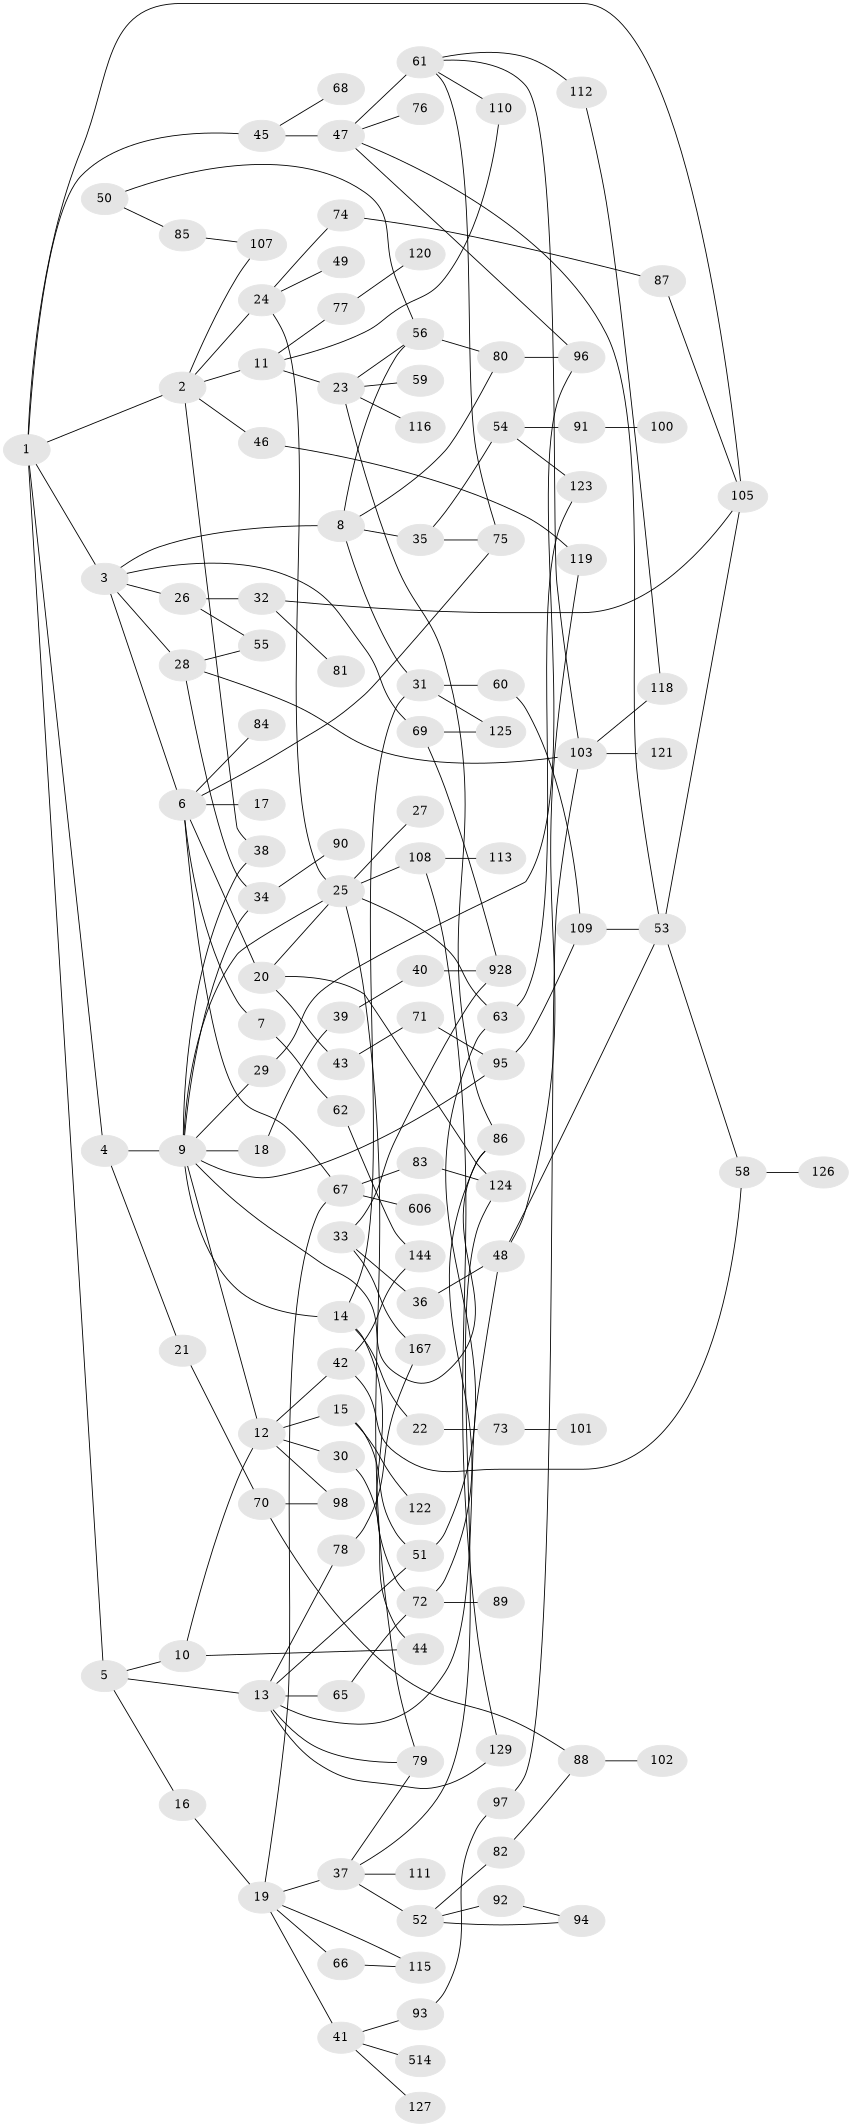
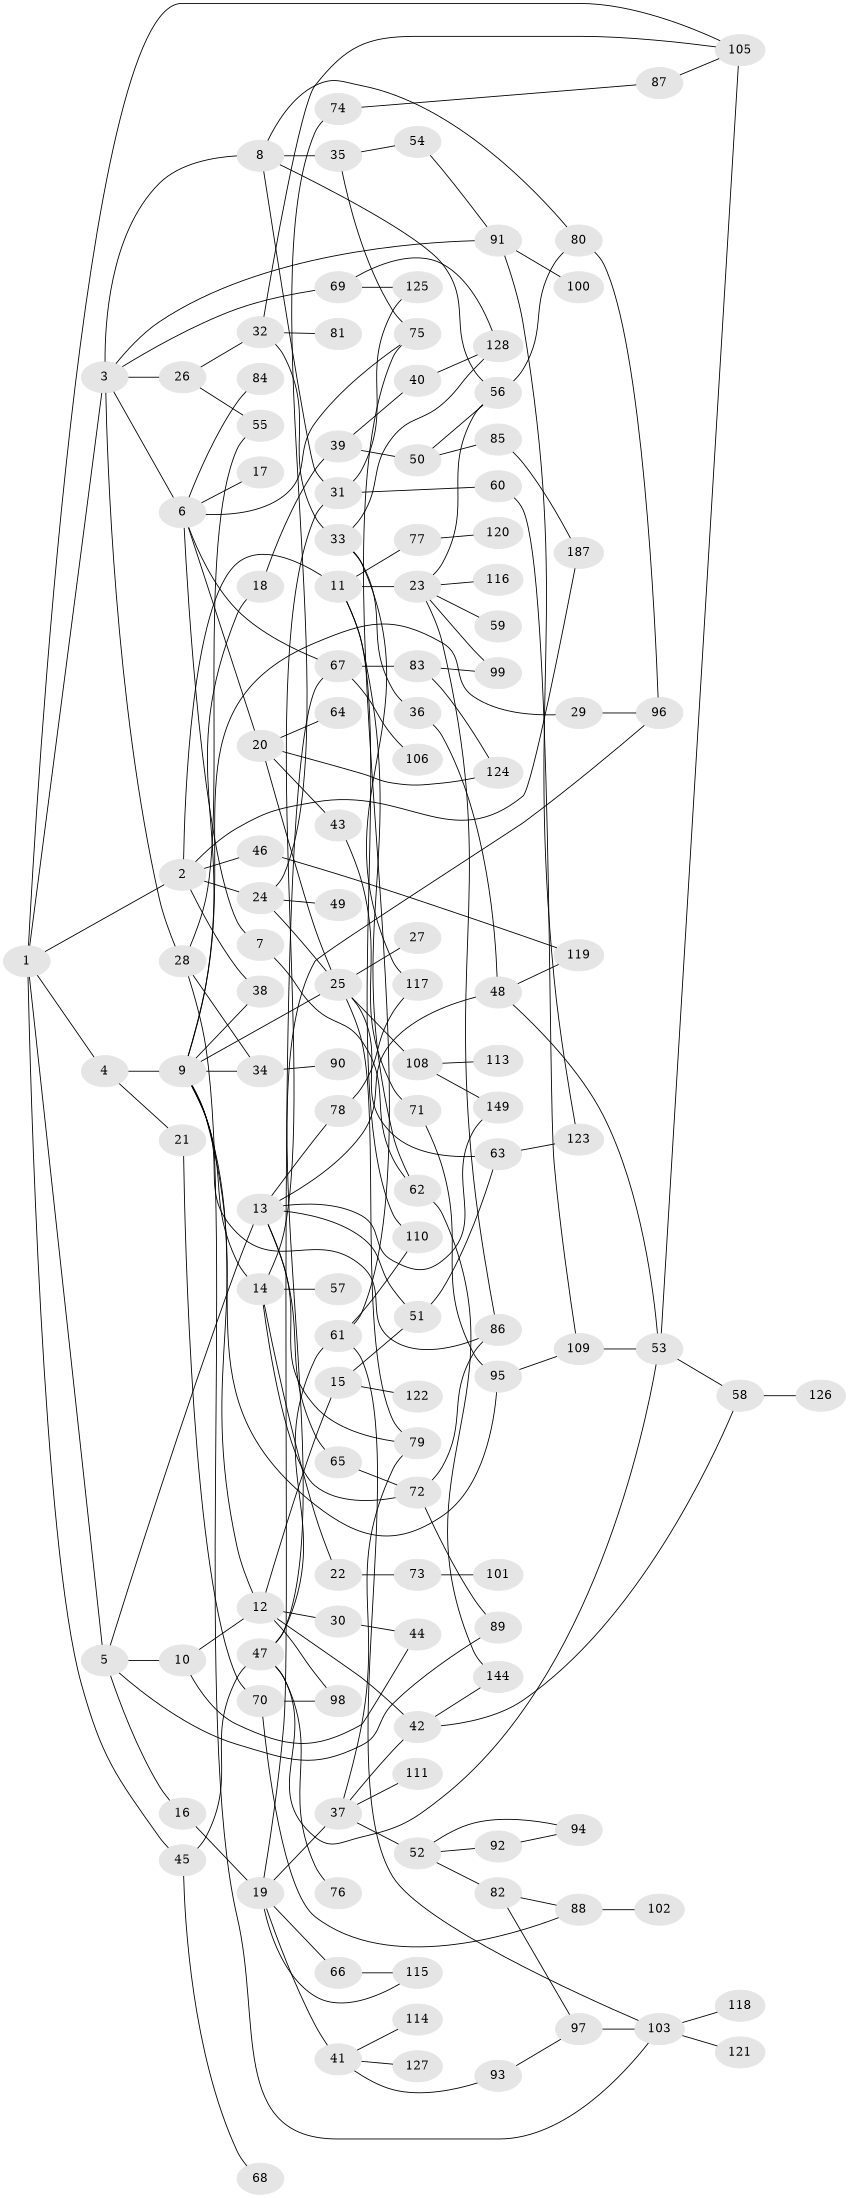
(582, 93) -> none
(262, 245) -> (579, 553)
none -> (264, 274)
none -> (299, 436)
none -> (376, 453)
(541, 457) -> (546, 645)
none -> (498, 673)
none -> (338, 713)
none -> (380, 787)
(501, 971) -> (498, 346)
(420, 1210) -> (418, 760)
none -> (338, 1289)
(420, 1350) -> (418, 985)
(470, 1622) -> (376, 1769)
(501, 1750) -> (498, 1108)
none -> (312, 1760)
none -> (539, 1961)
(420, 2061) -> (418, 2020)
